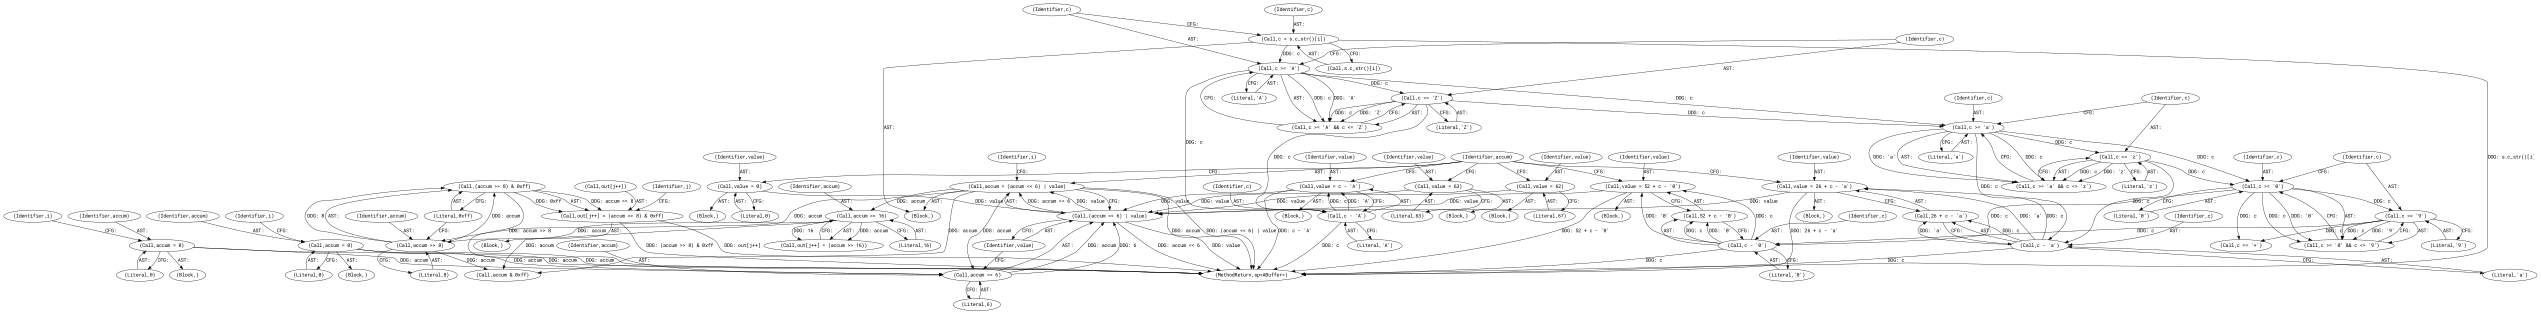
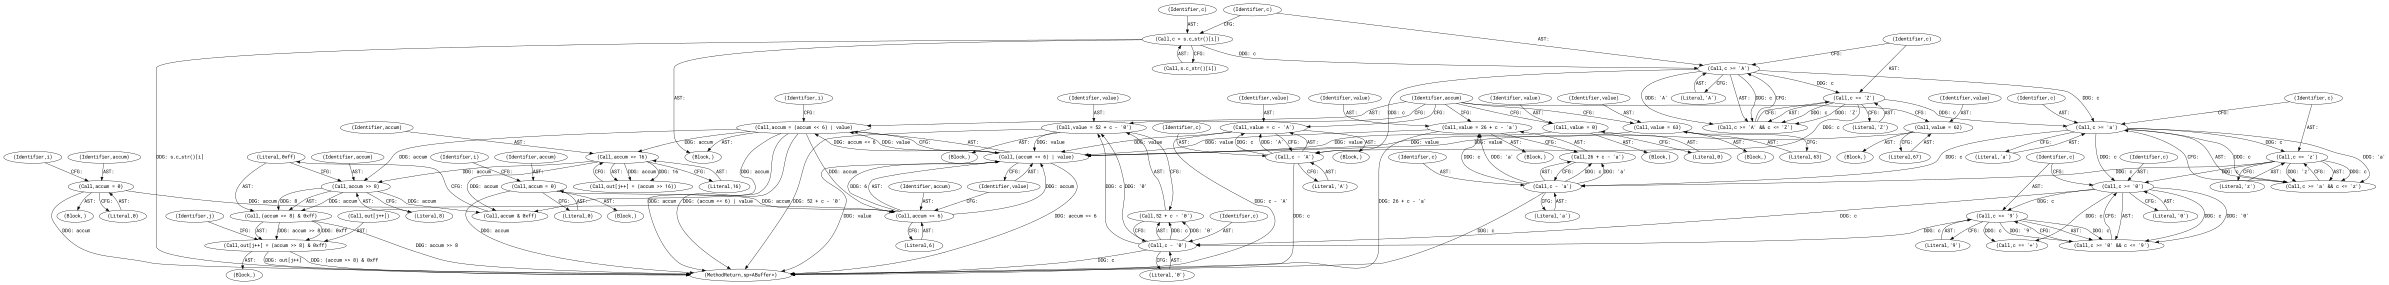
(474, 200) -> (403, 165)
